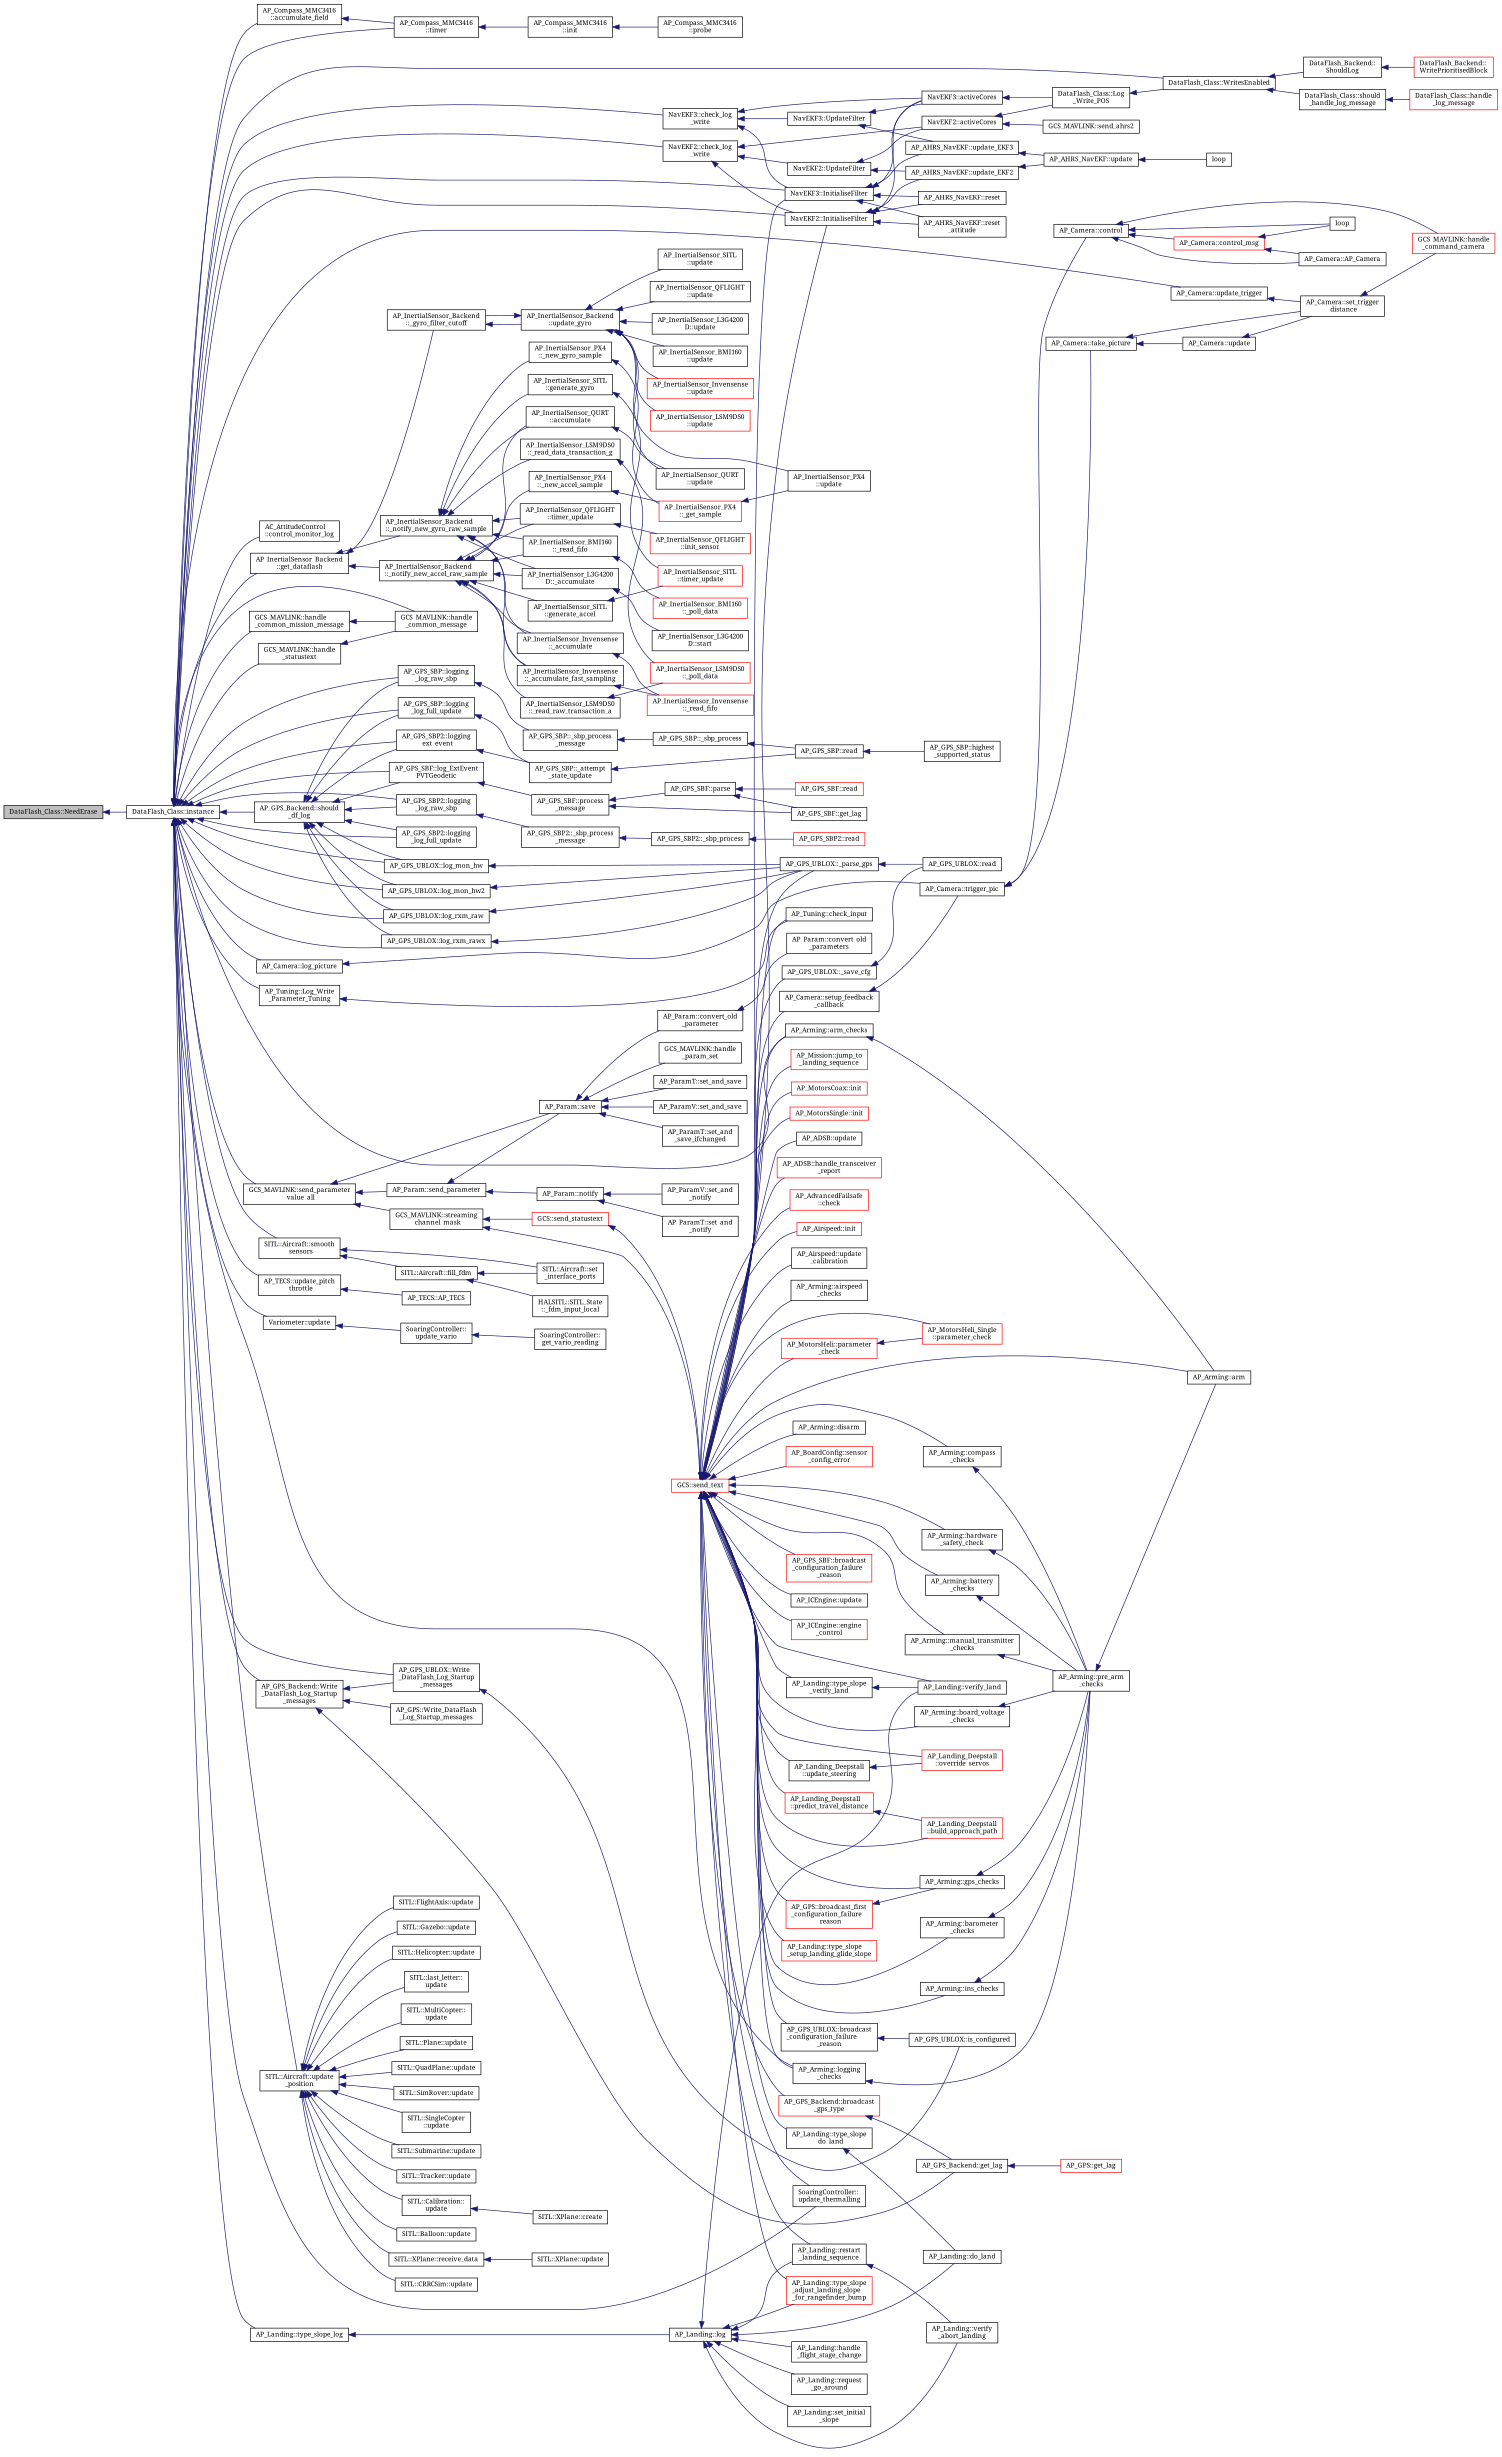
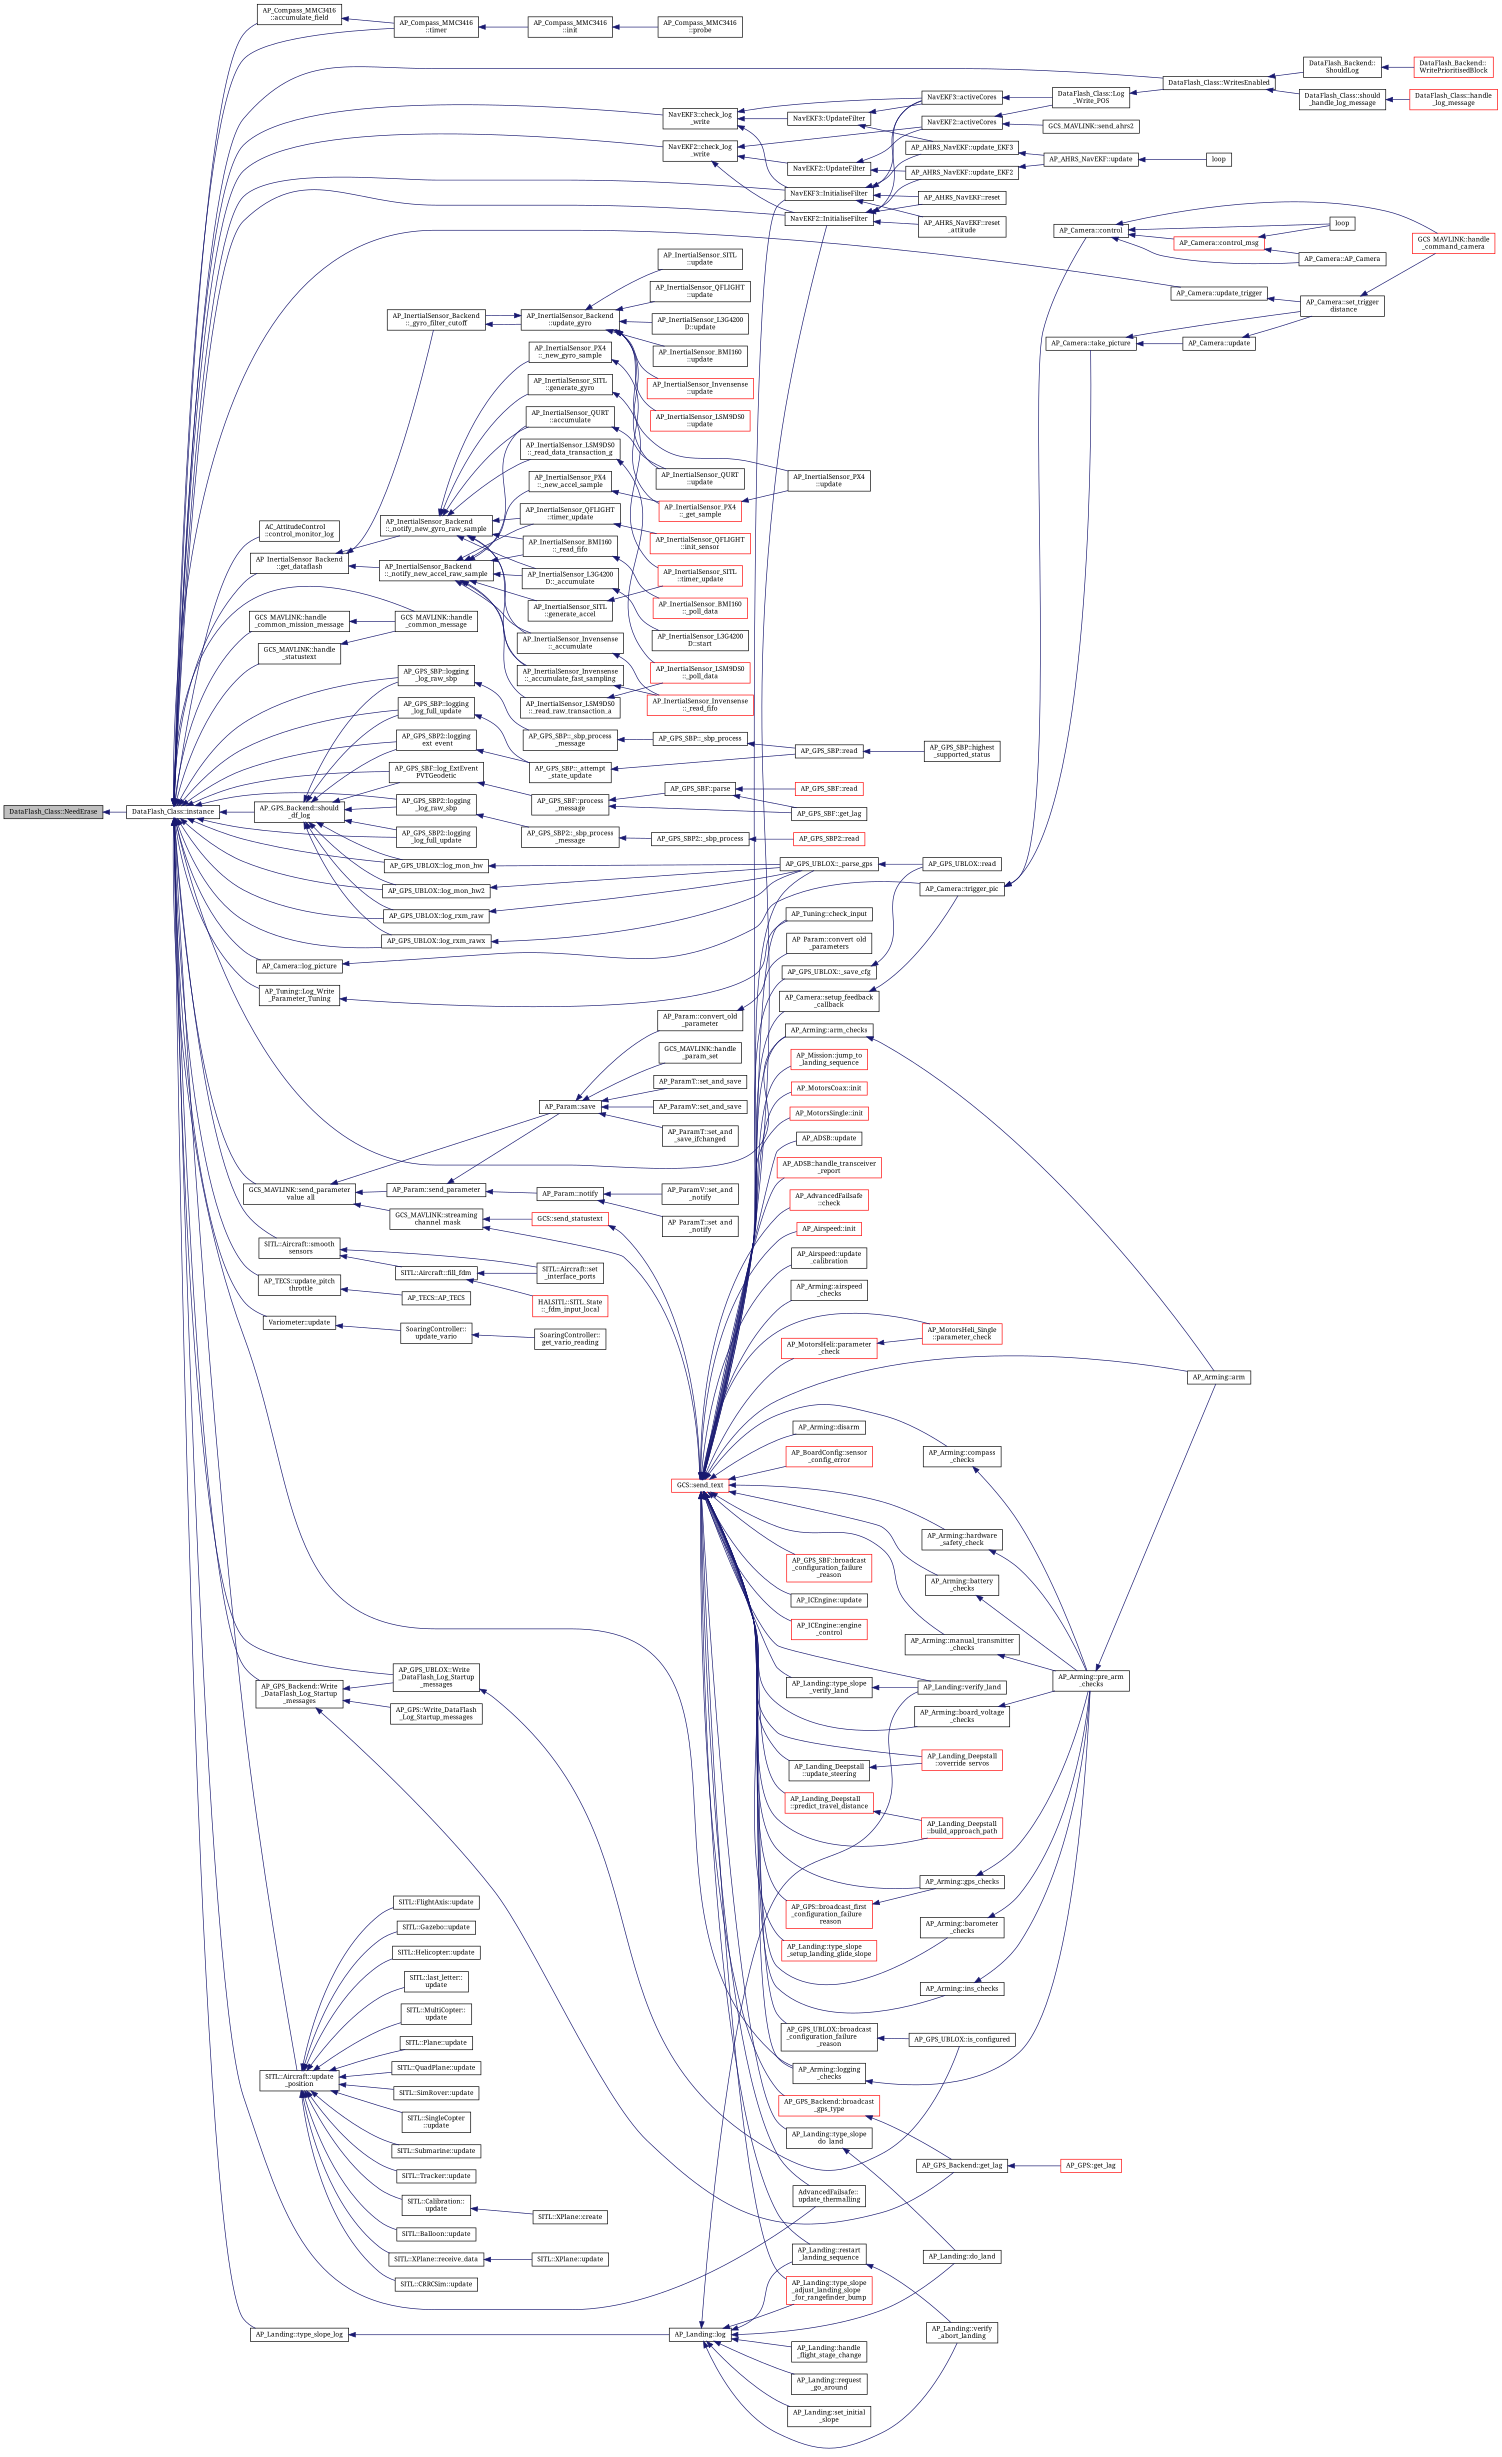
(570, 1306) -> (570, 1306)
(829, 2196) -> (829, 2196)
